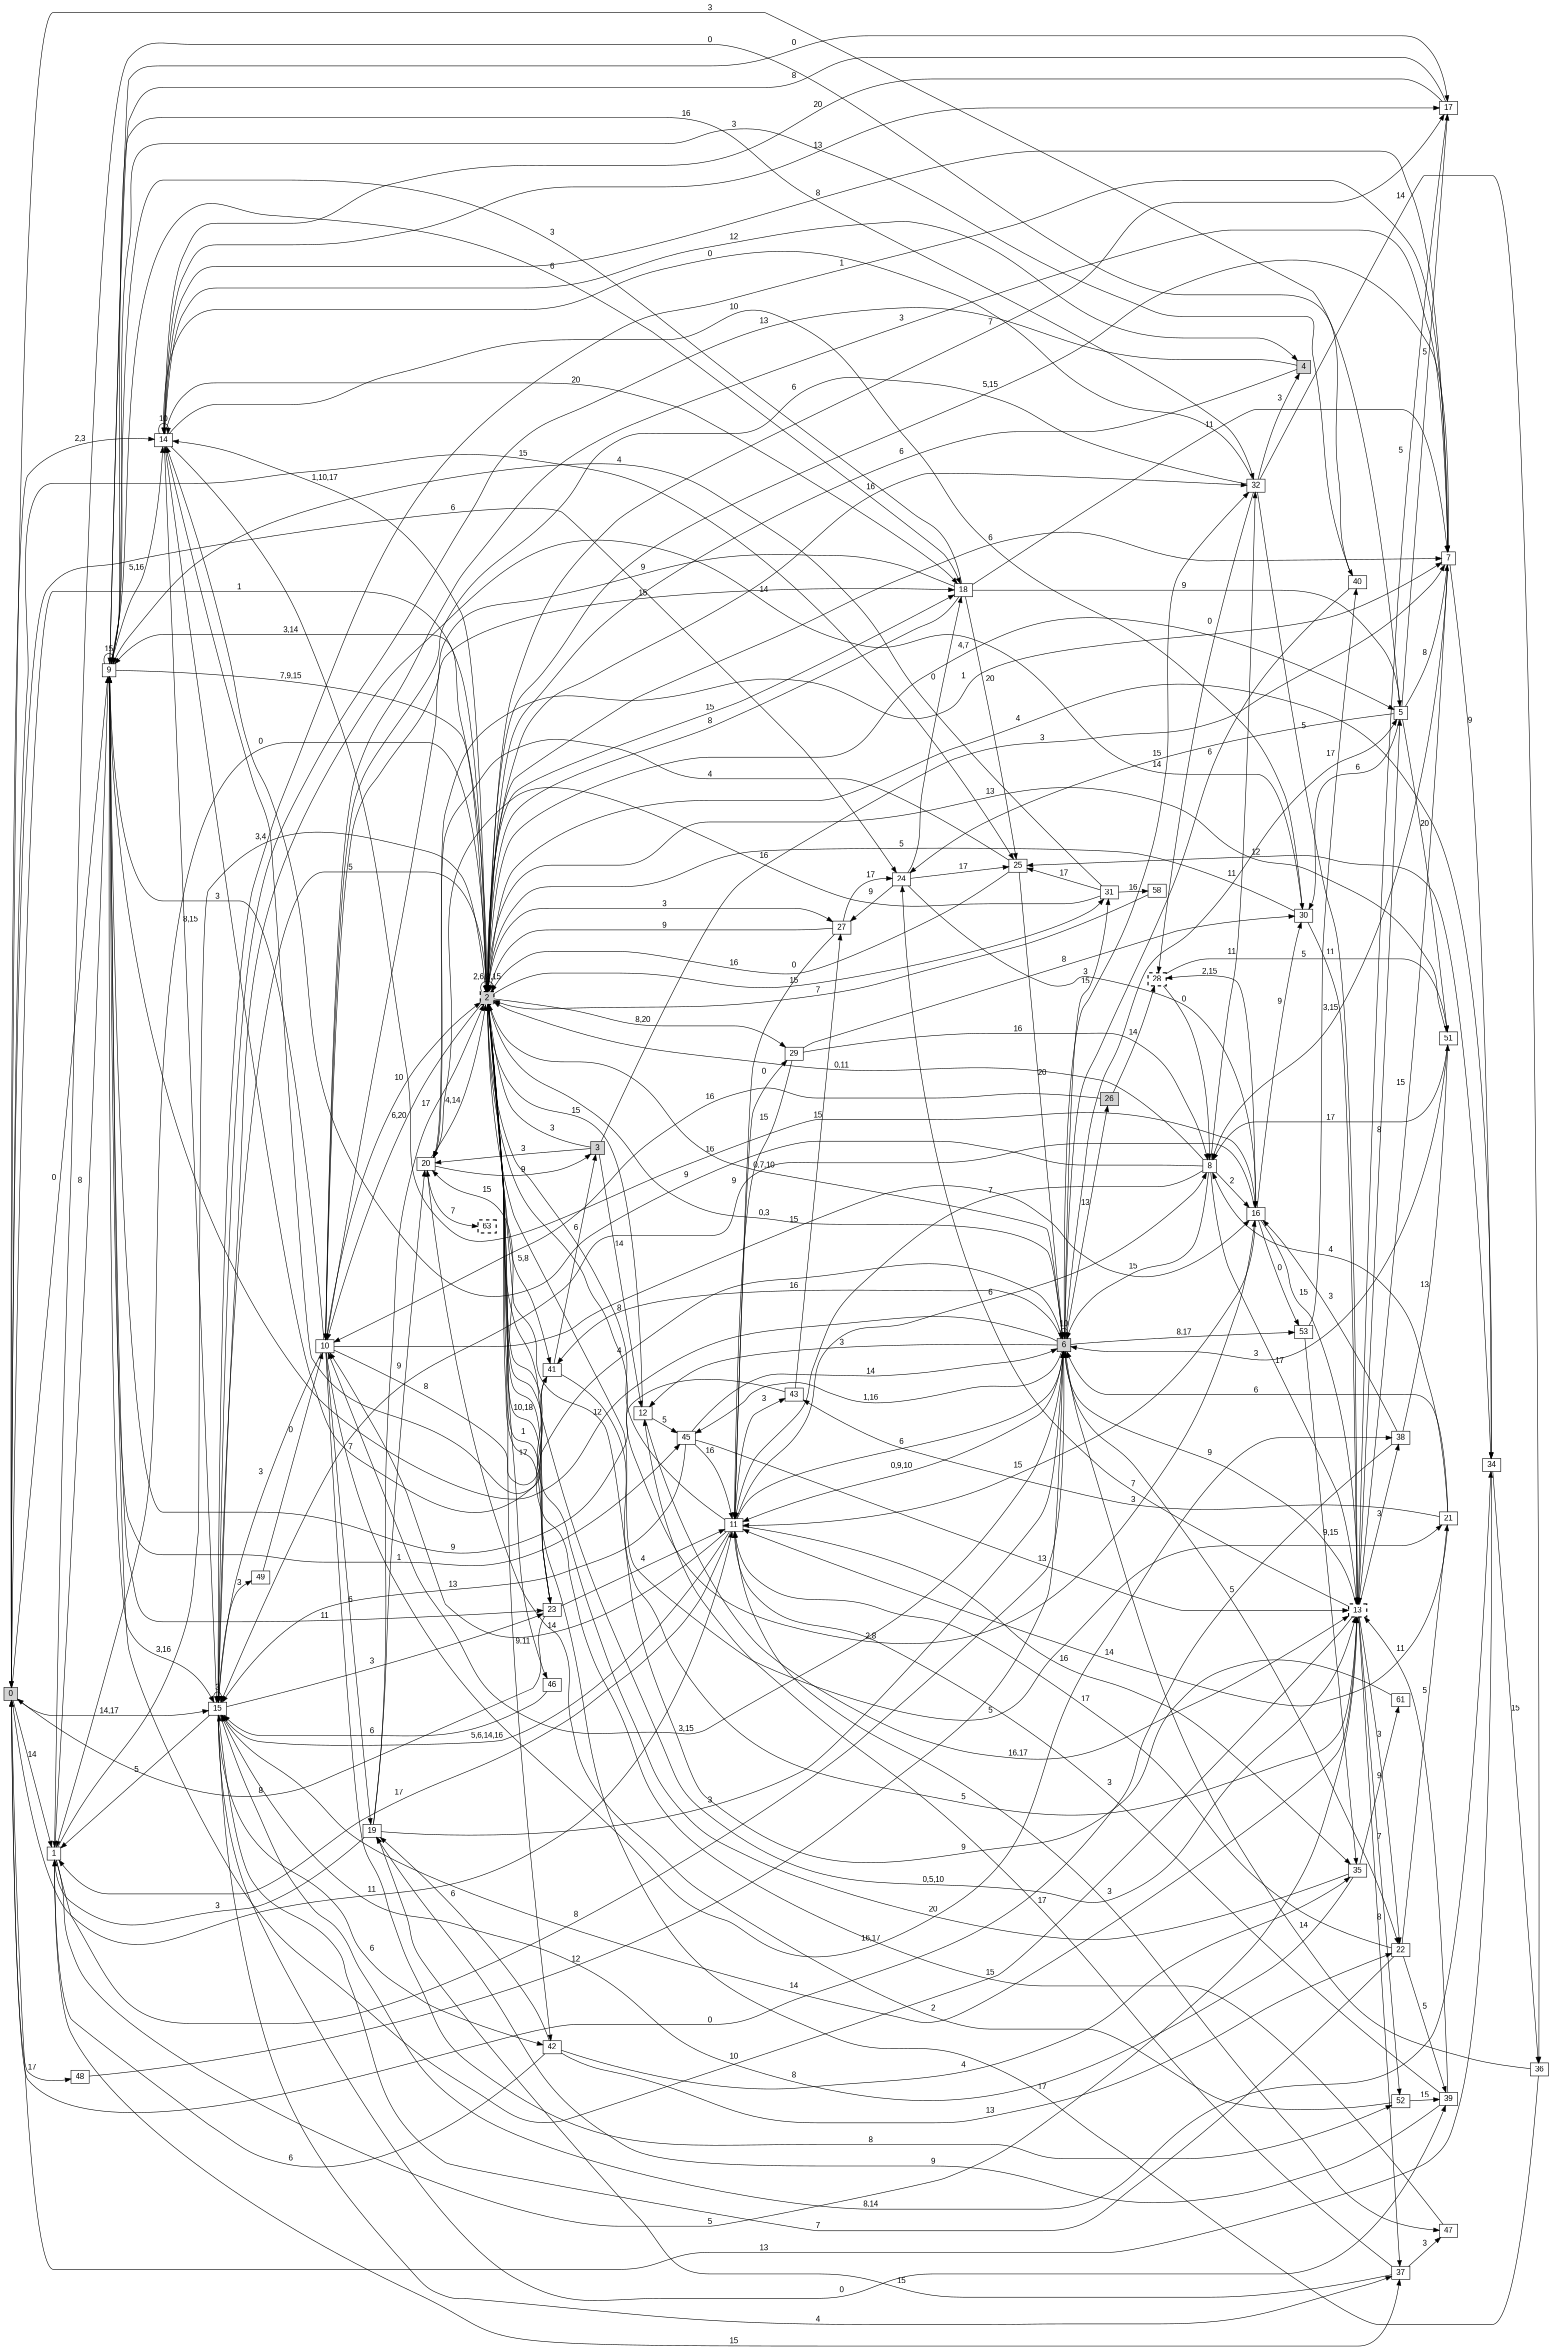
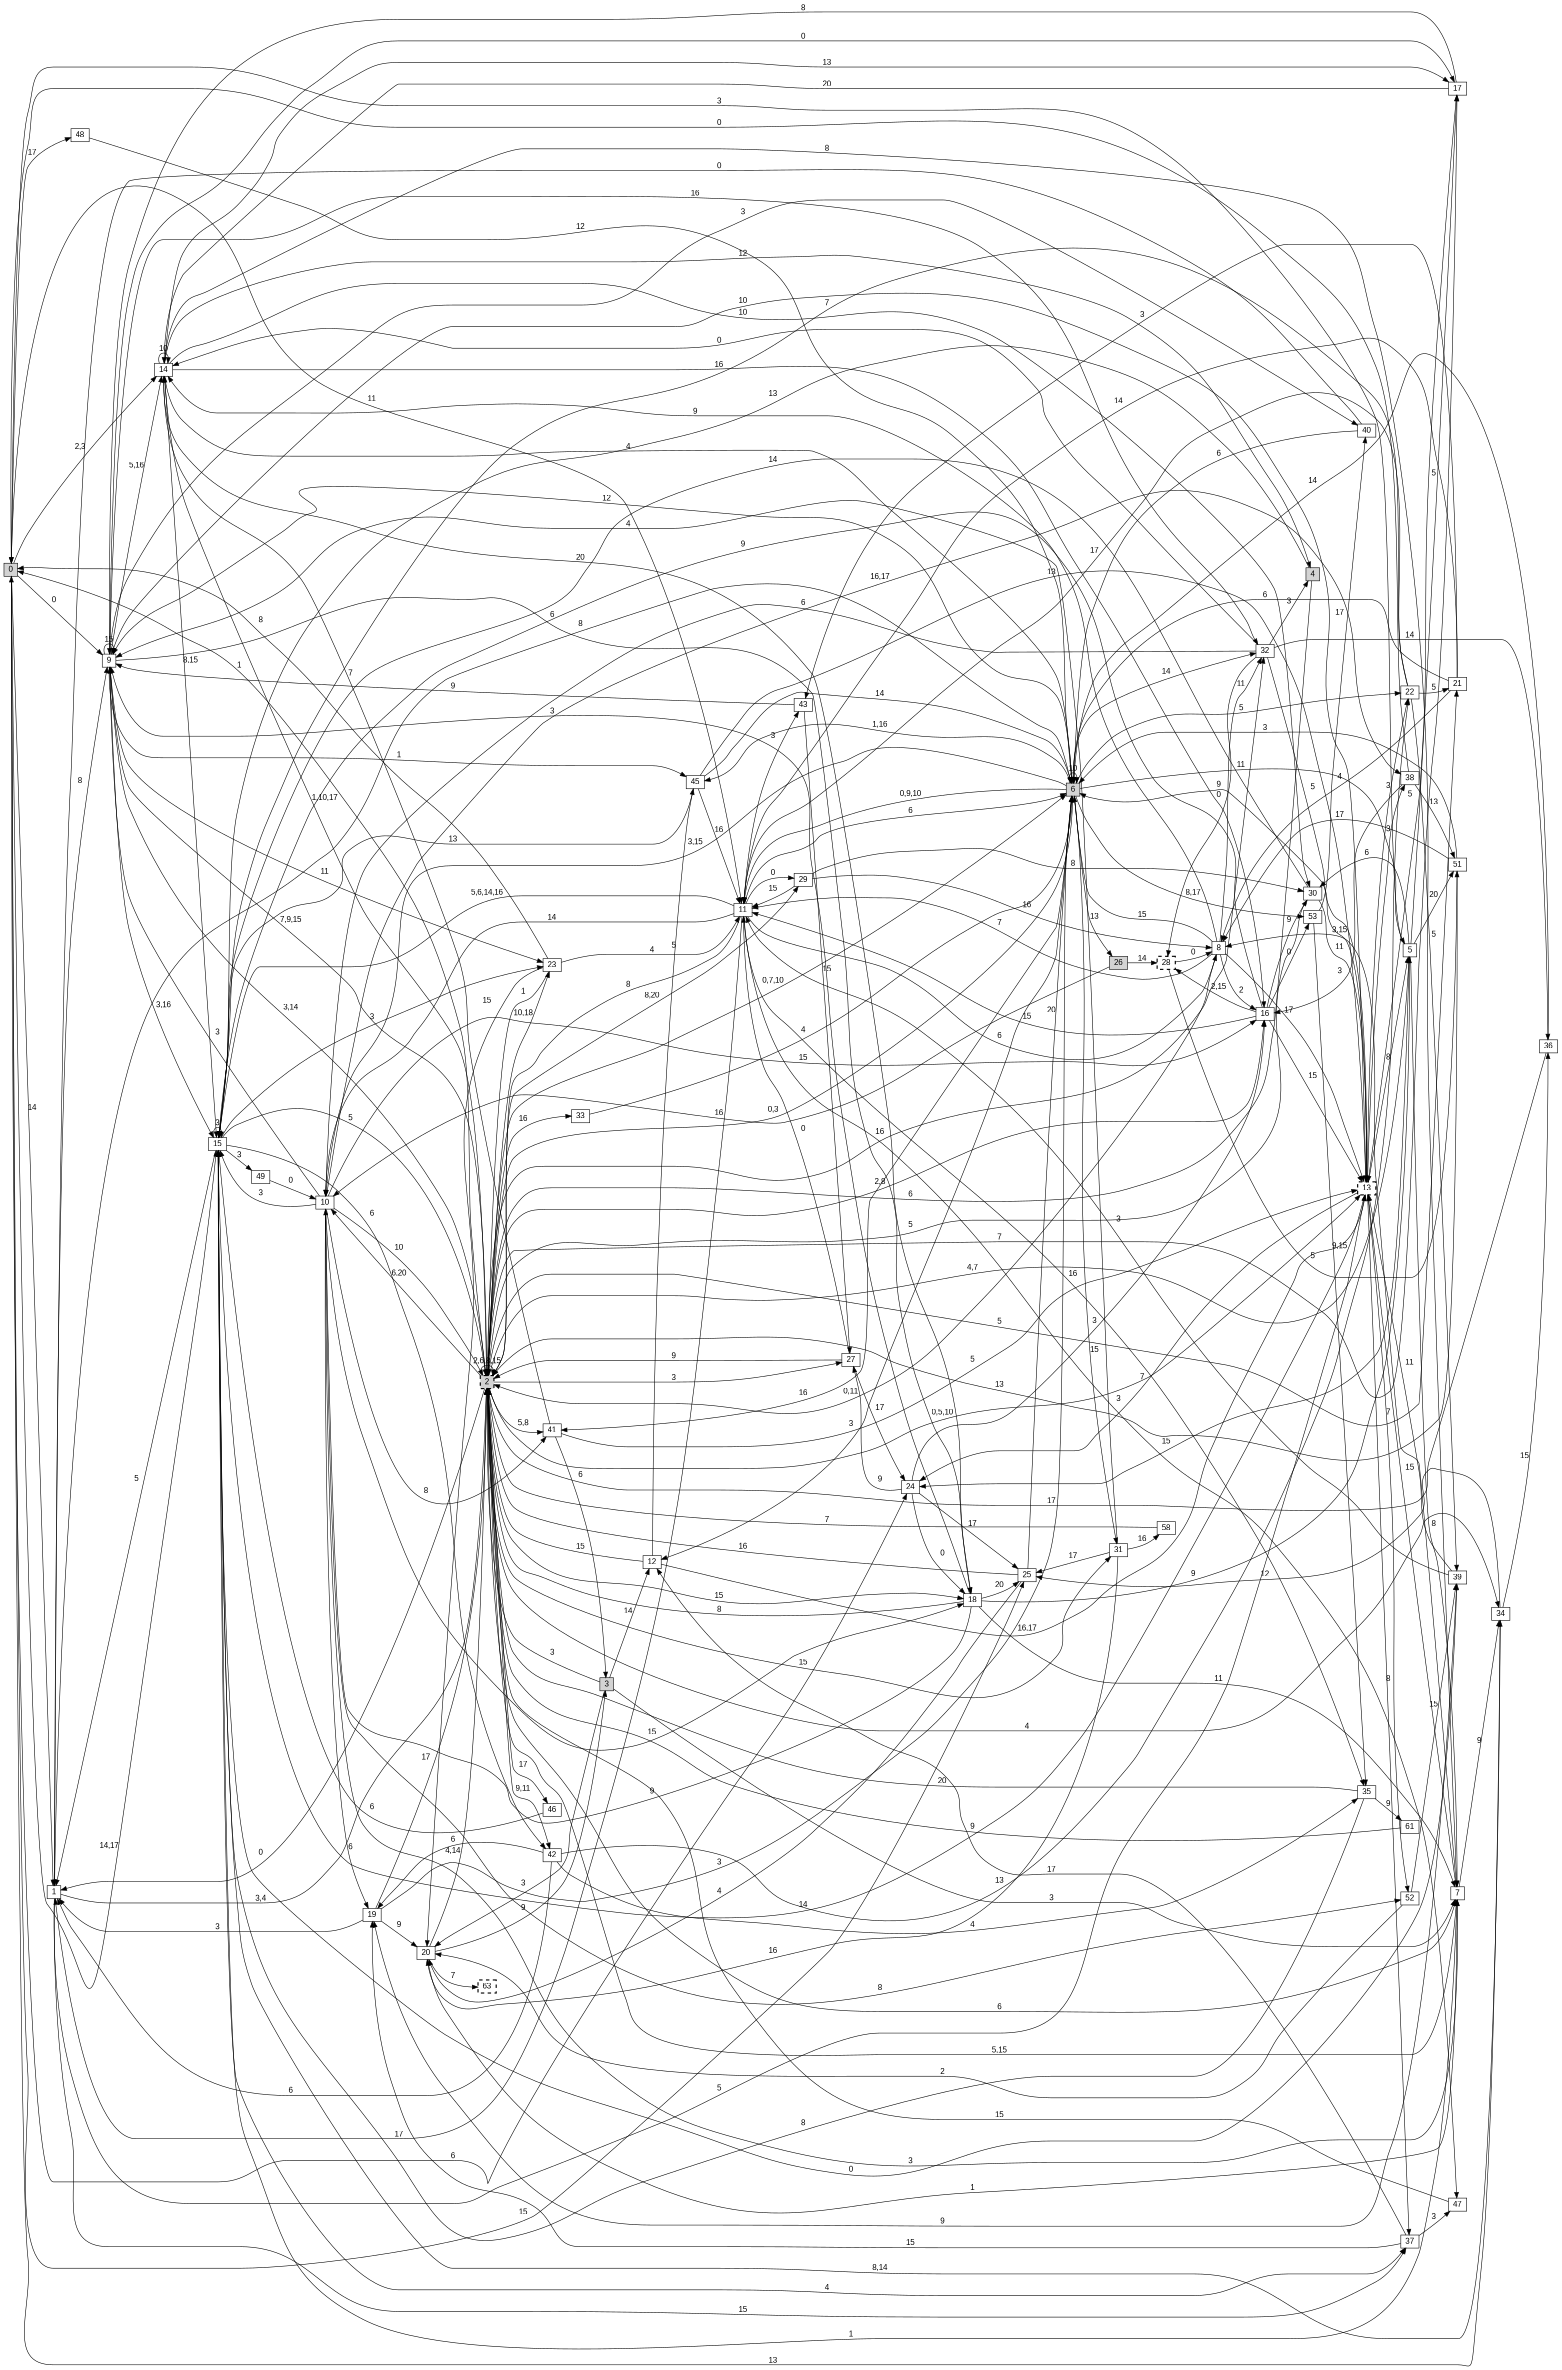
none -> (581, 1116)
